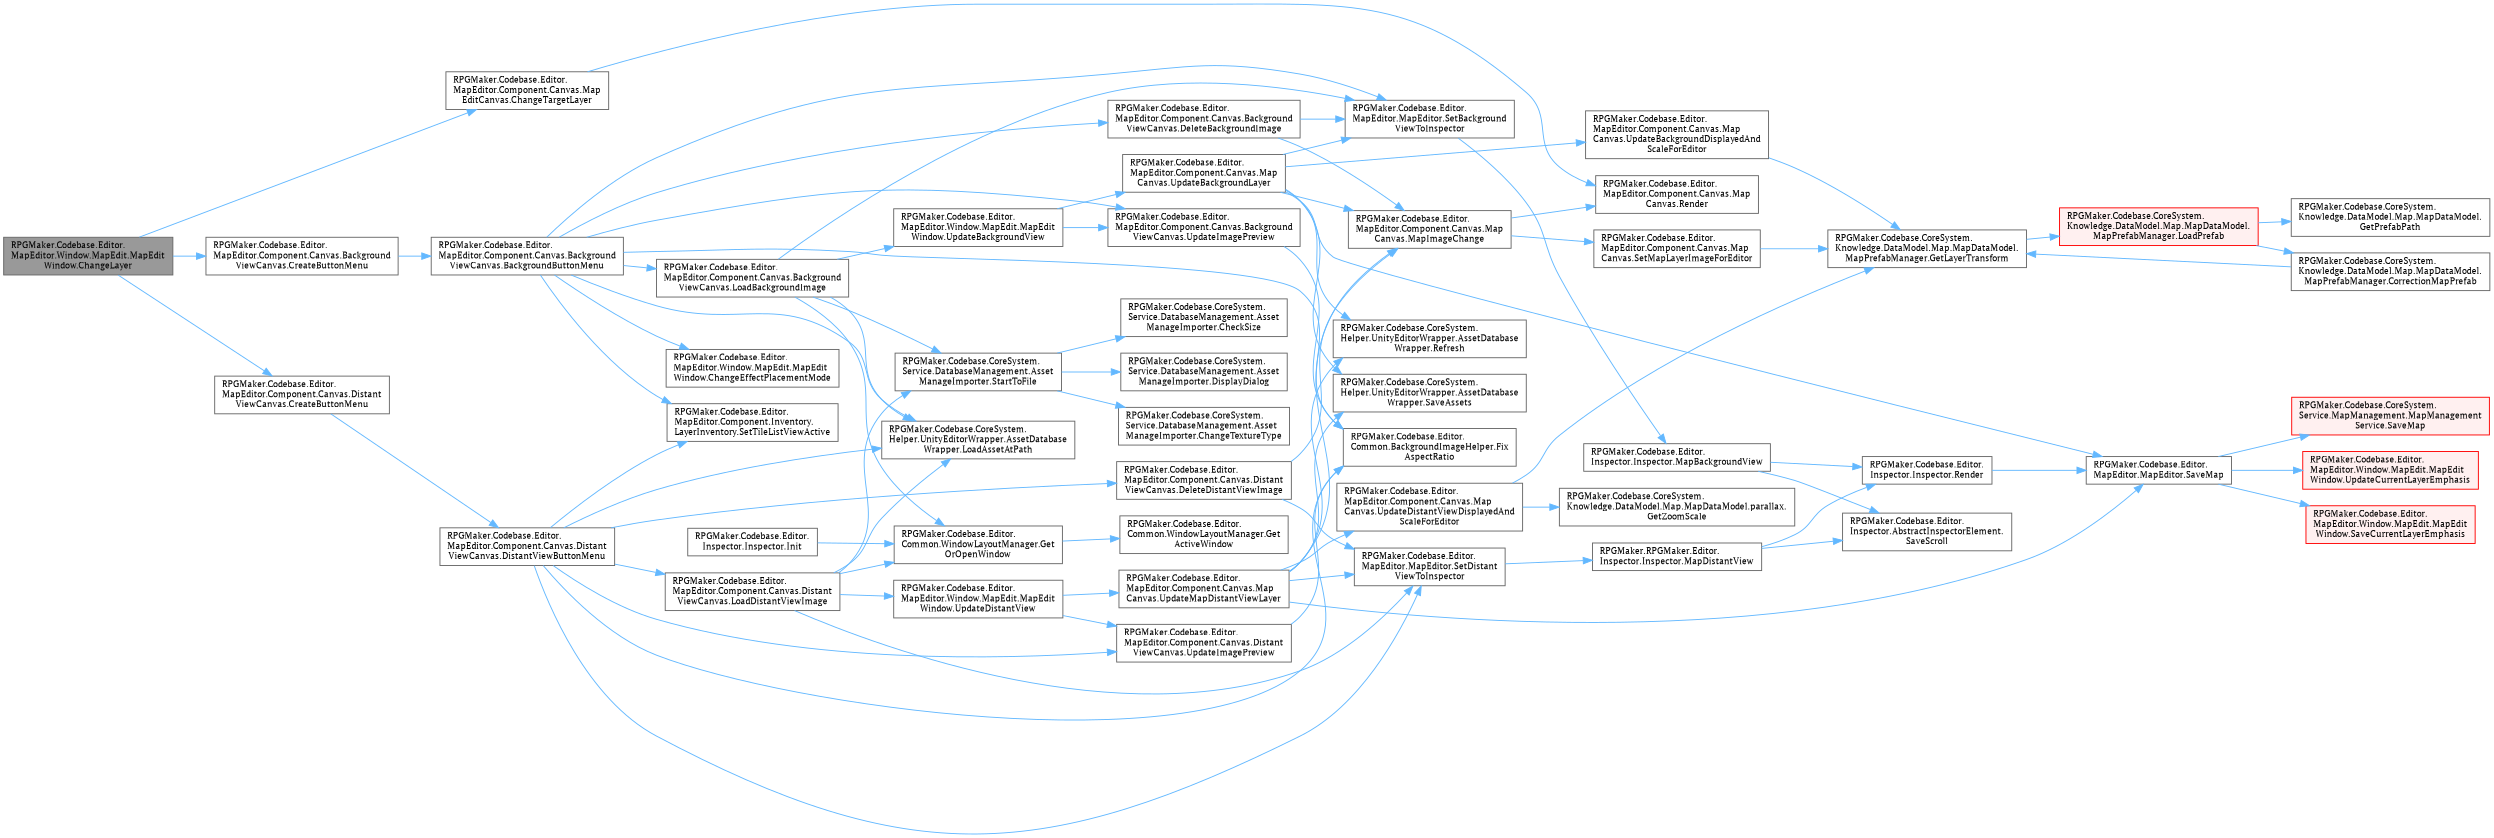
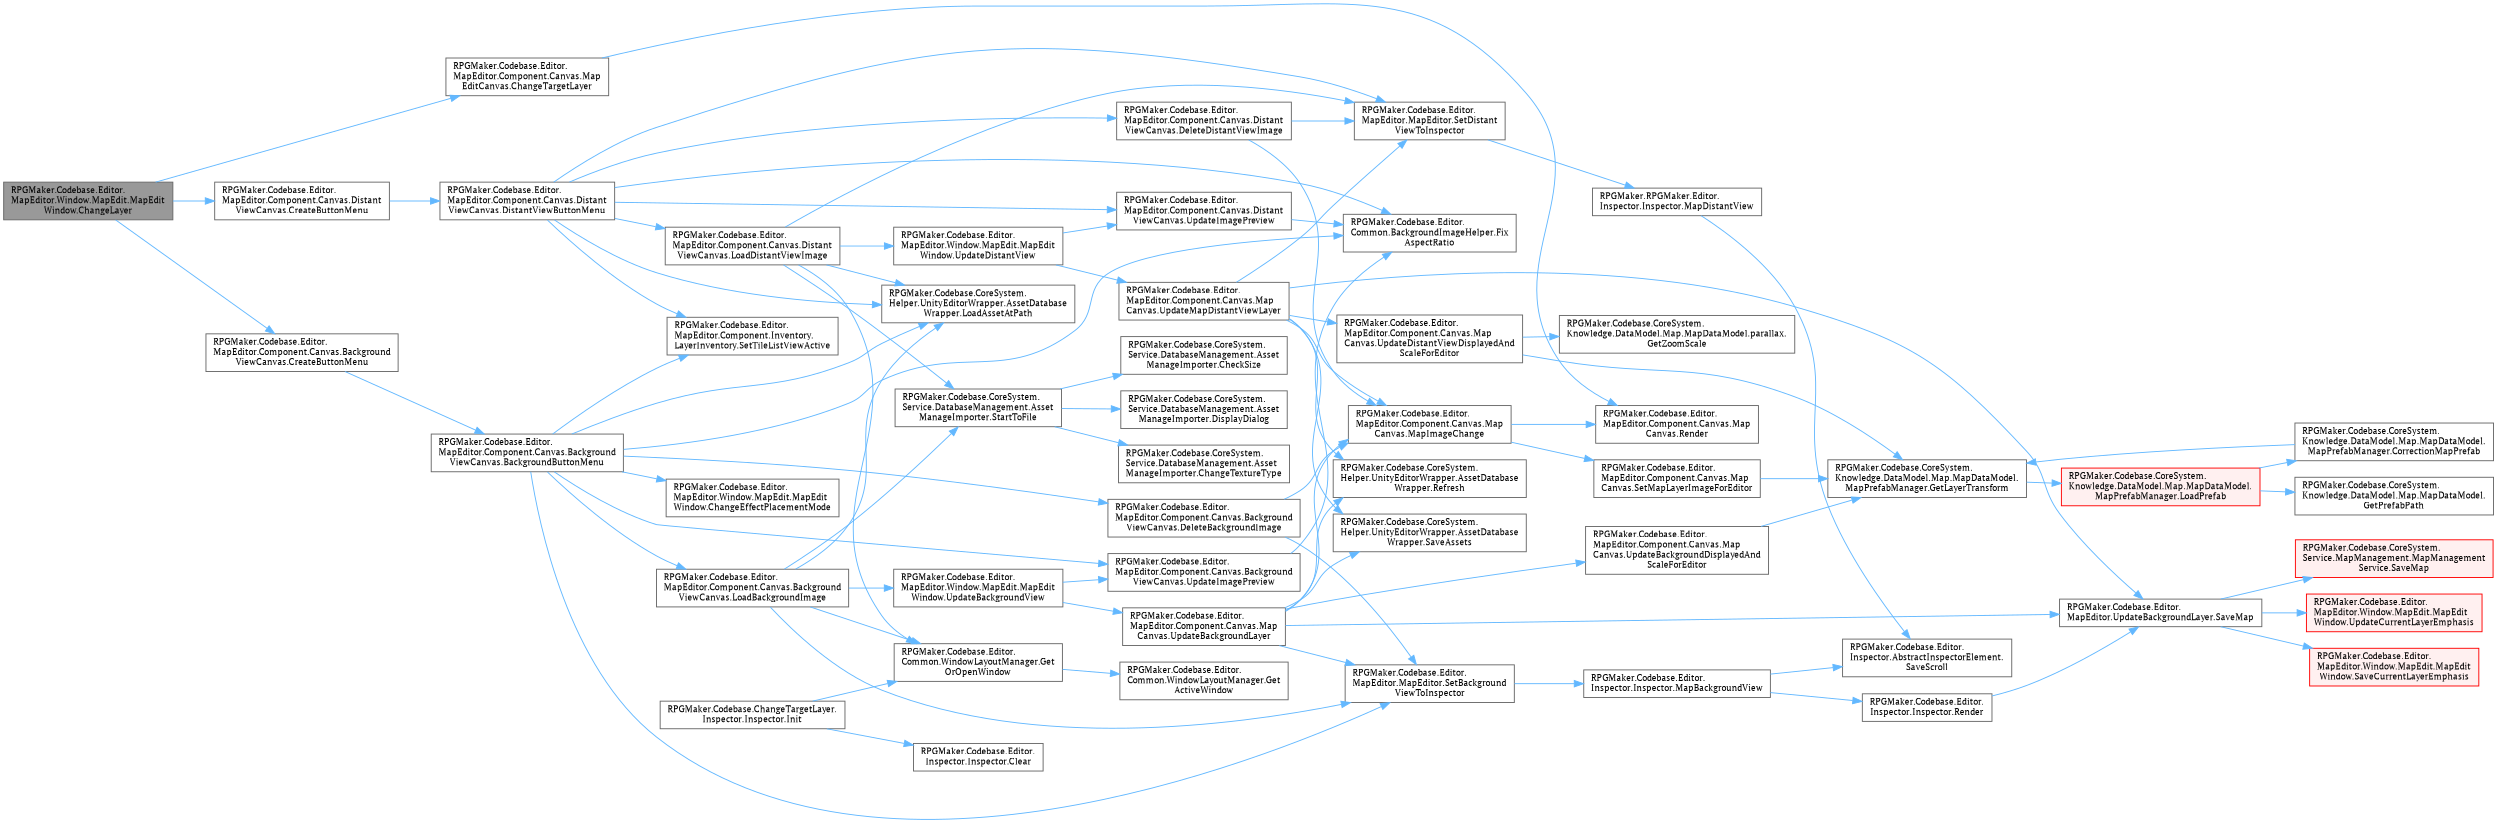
(2159, 470) -> (2161, 613)
(1814, 518) -> none
(753, 542) -> (753, 715)
none -> (978, 757)
